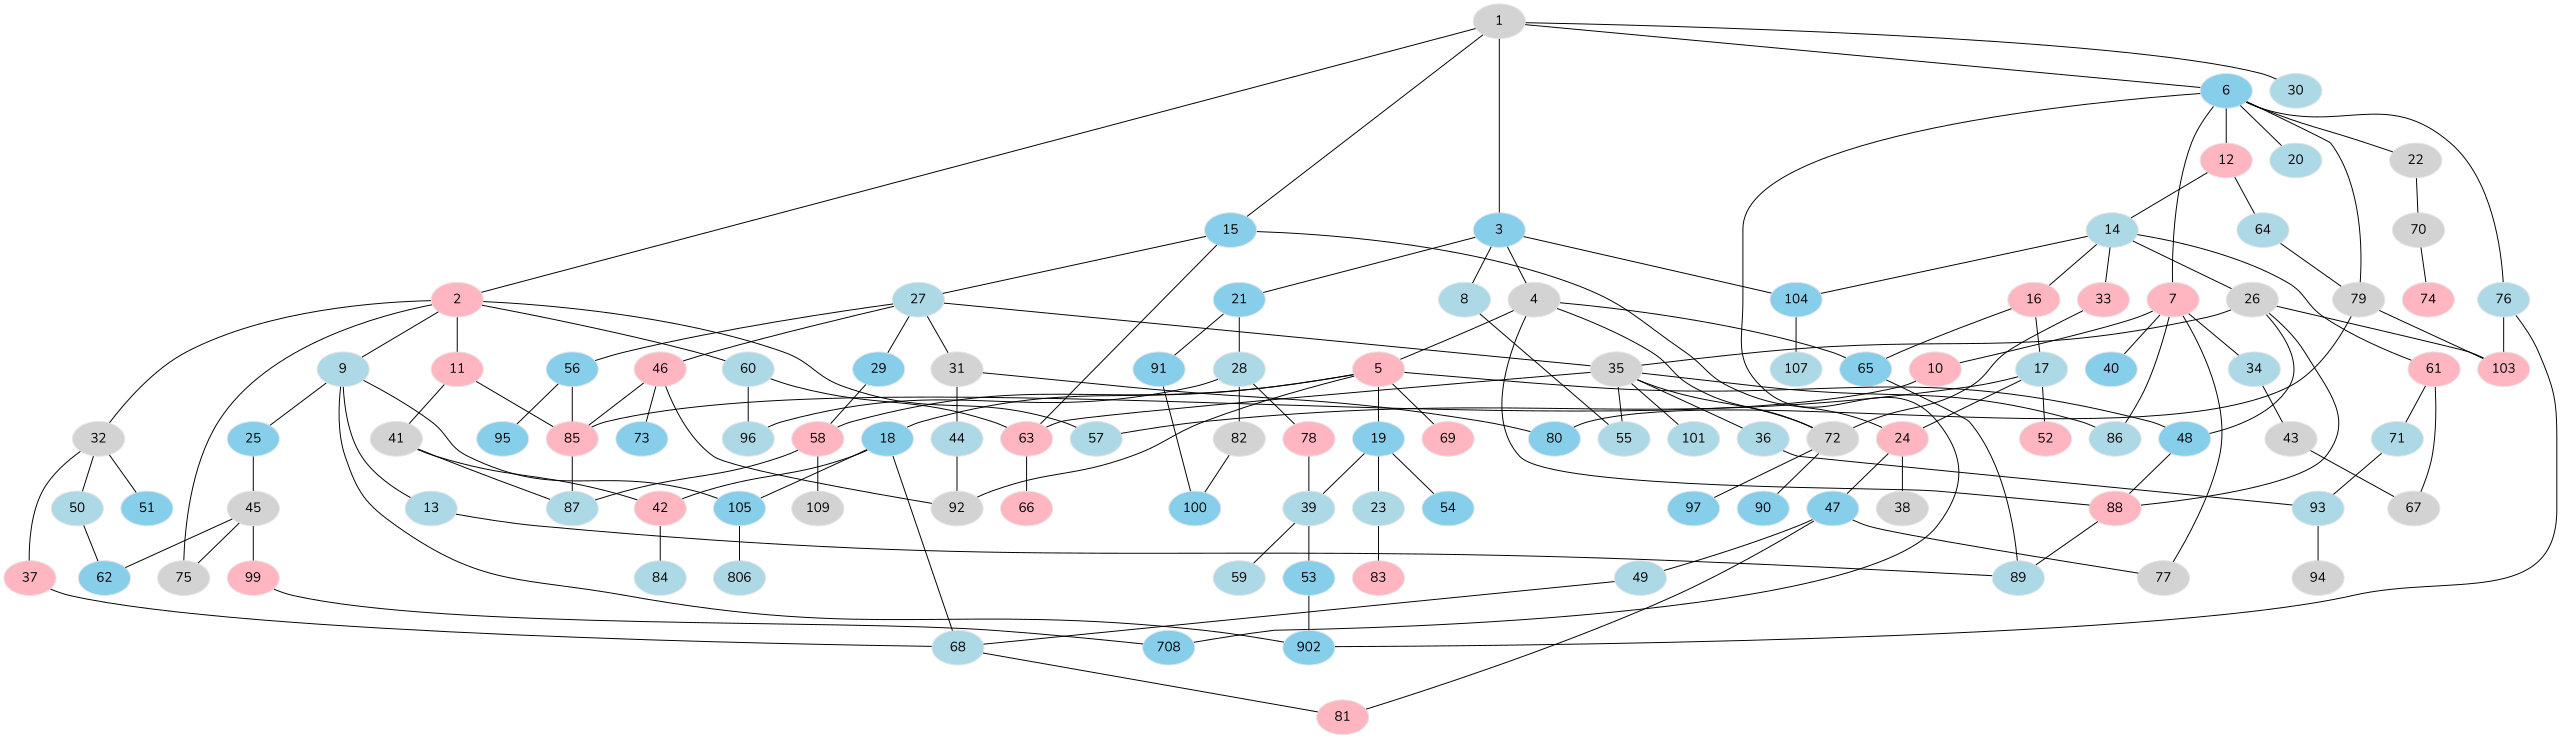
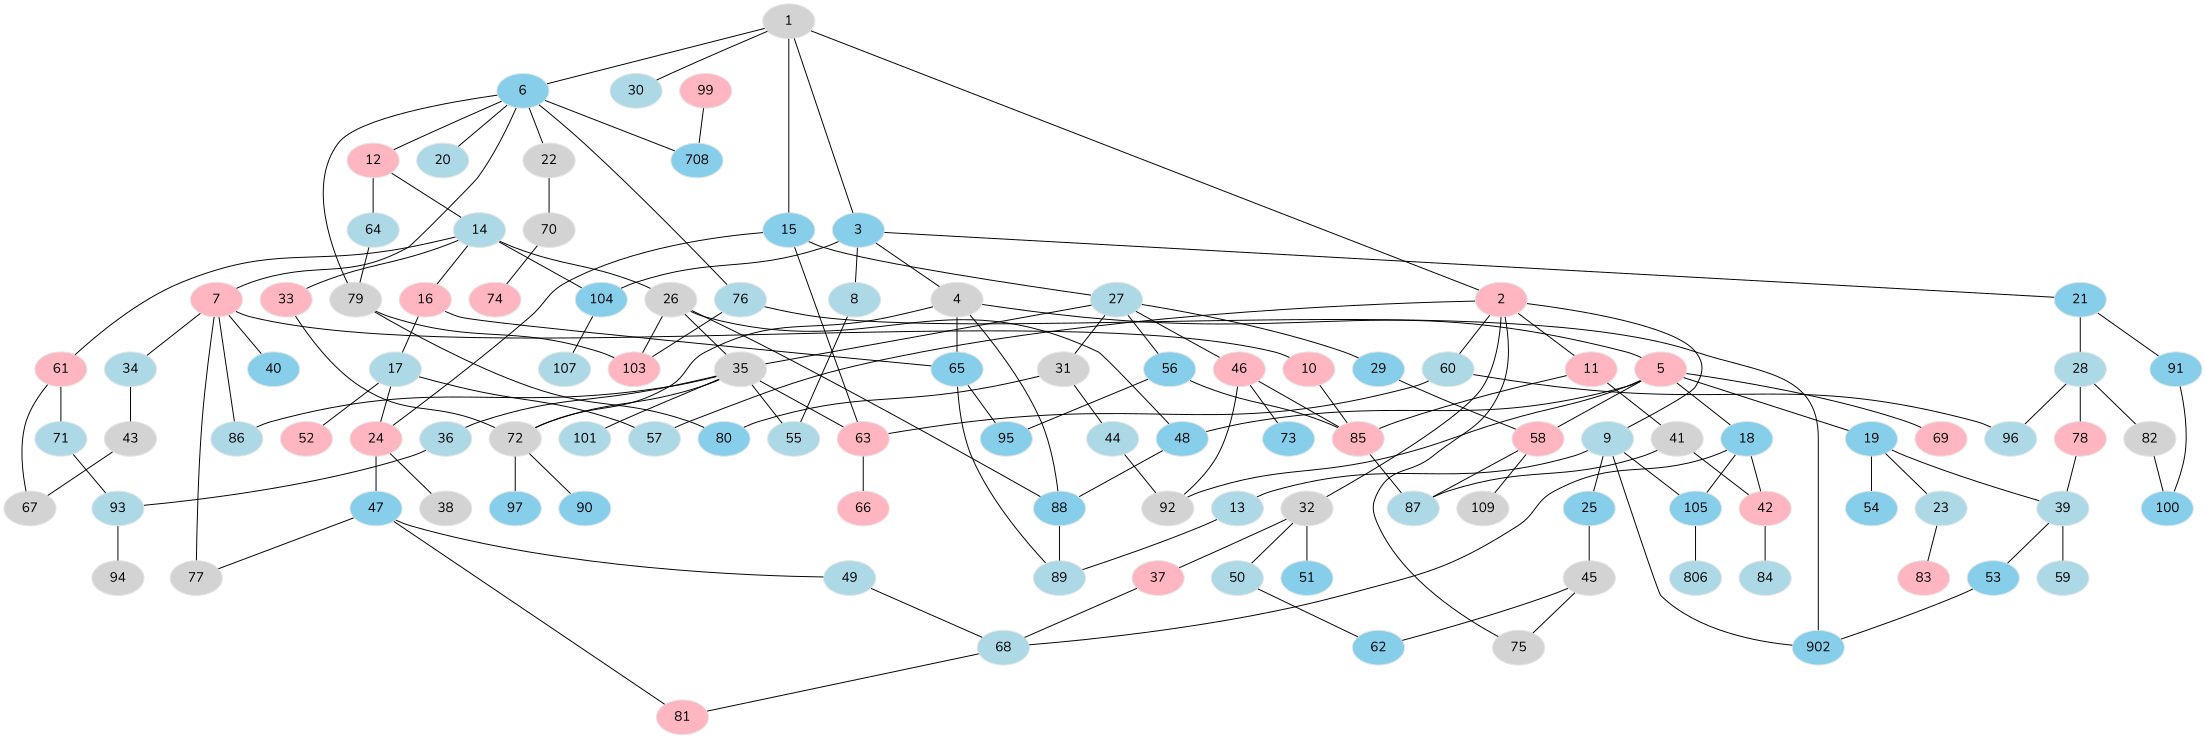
none -> (982, 404)
(2115, 508) -> (1059, 508)
(253, 543) -> none
